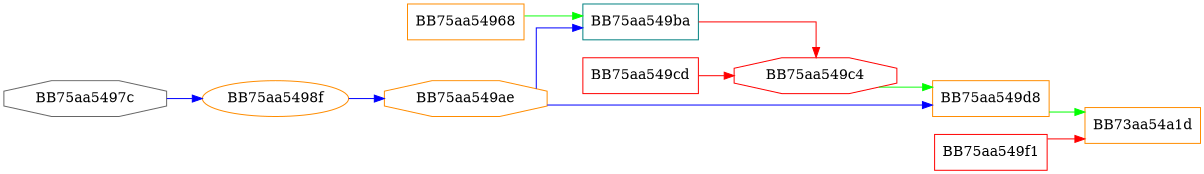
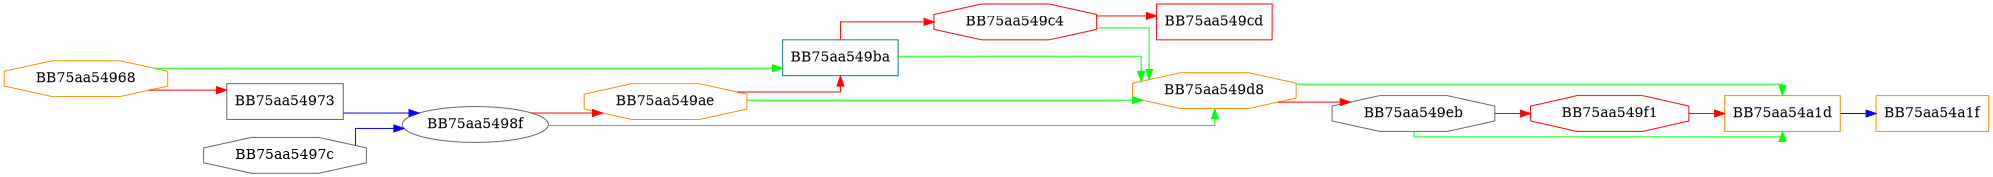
(466, 22) -> (86, 79)
(536, 40) -> (792, 92)
none -> (1027, 56)
(712, 76) -> (1122, 16)
(275, 99) -> (475, 124)
(362, 99) -> (562, 113)
(991, 99) -> (1214, 91)
none -> (285, 102)
(735, 105) -> (940, 100)
none -> (1413, 114)
none -> (1932, 114)
none -> (885, 125)
(1143, 125) -> (1783, 114)
(991, 152) -> (1610, 114)
